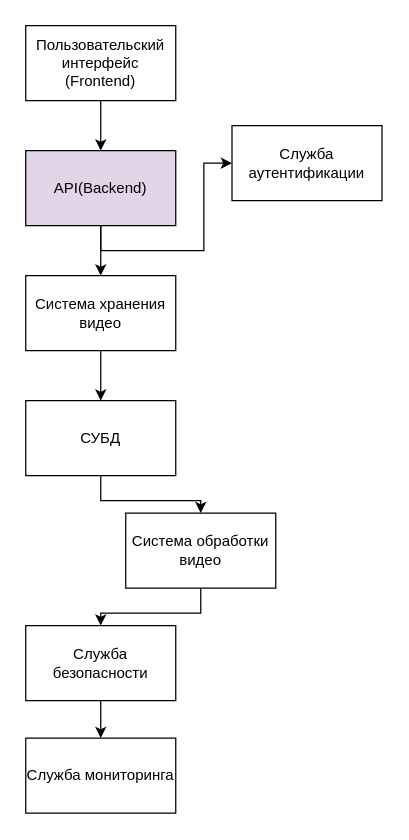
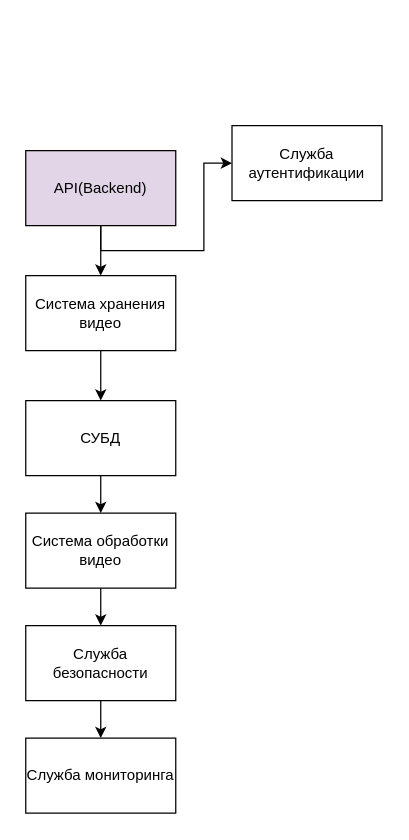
(101, 63) -> none
(101, 122) -> none
(201, 551) -> (101, 551)
